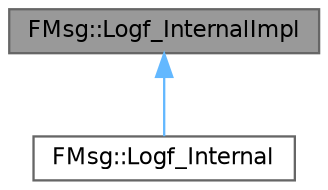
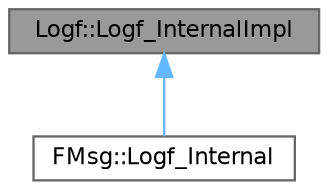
(164, 31) -> (164, 31)
